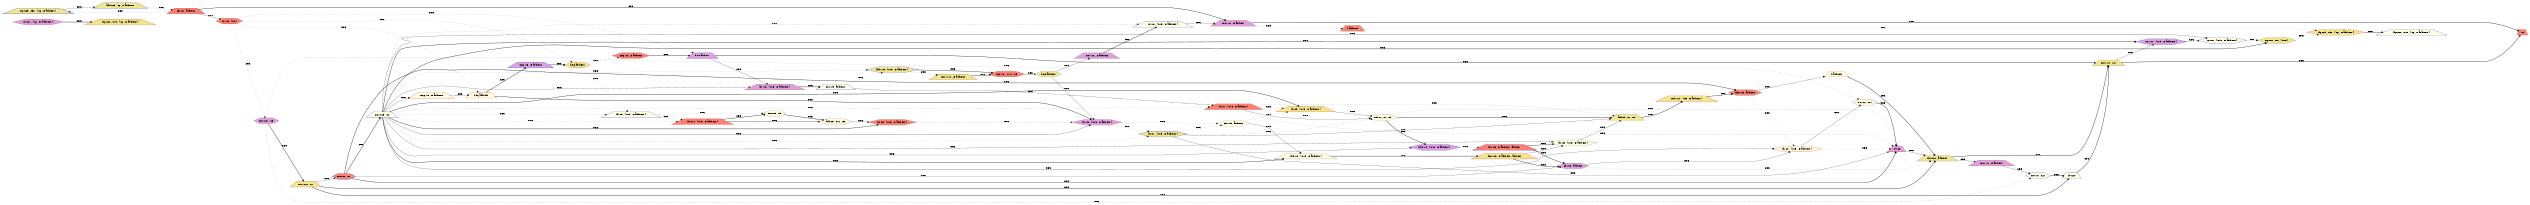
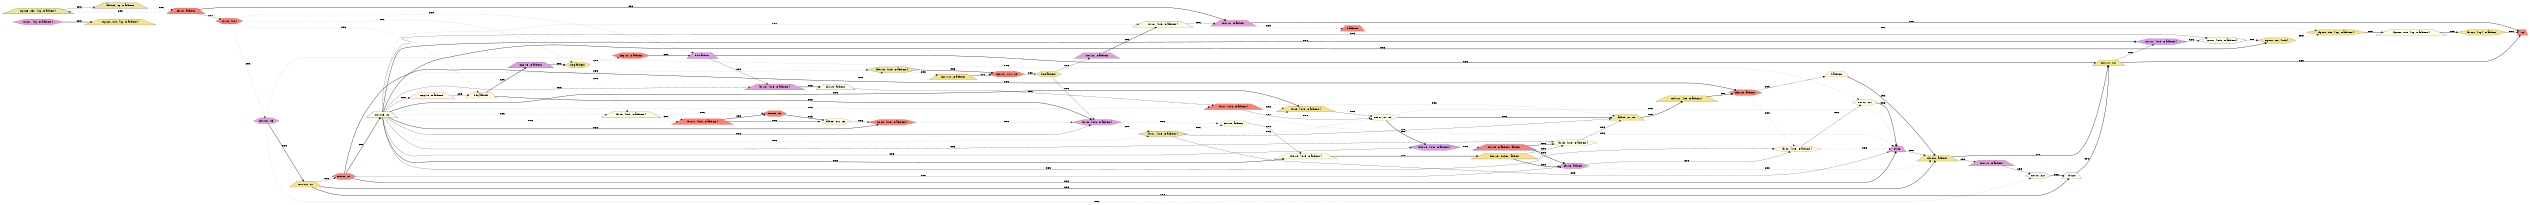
none -> (2482, 32)
(775, 114) -> (775, 114)
(1505, 156) -> (1505, 156)
